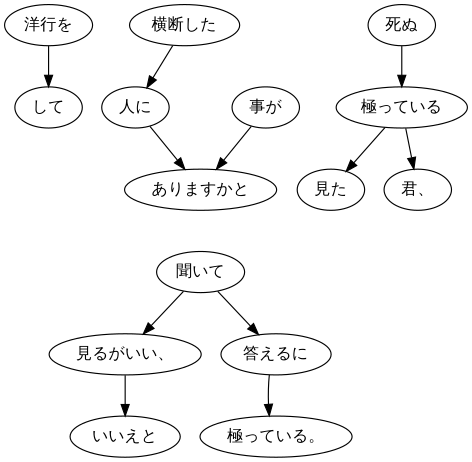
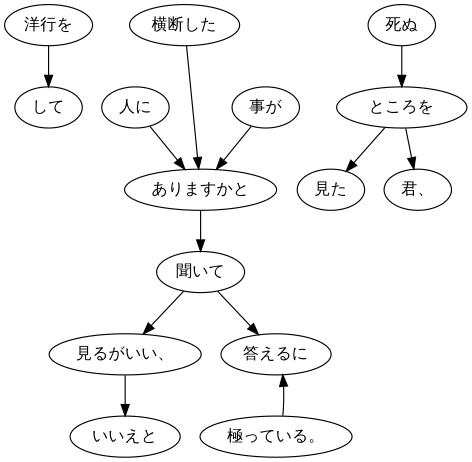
(163, 62) -> (192, 102)
(402, 107) -> (402, 107)
none -> (201, 225)
(268, 390) -> (284, 401)
